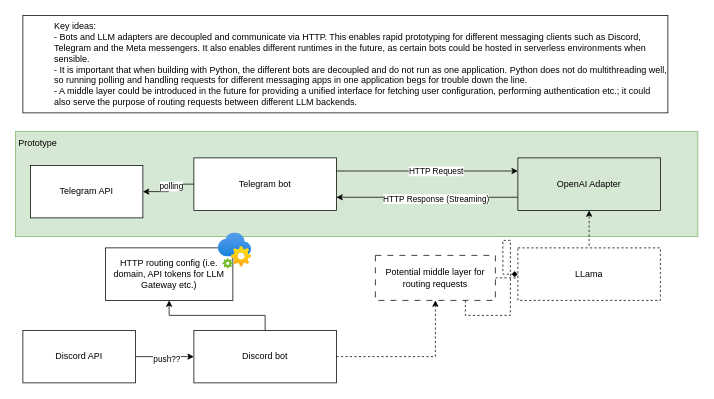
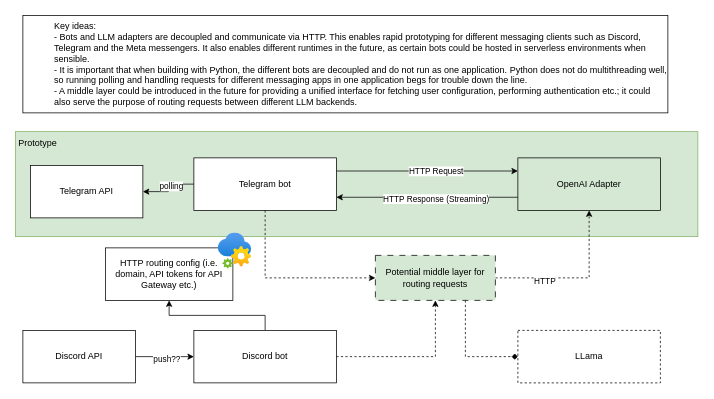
(169, 274) -> (169, 274)
(589, 274) -> (589, 357)
none -> (369, 278)
(435, 278) -> (435, 278)
